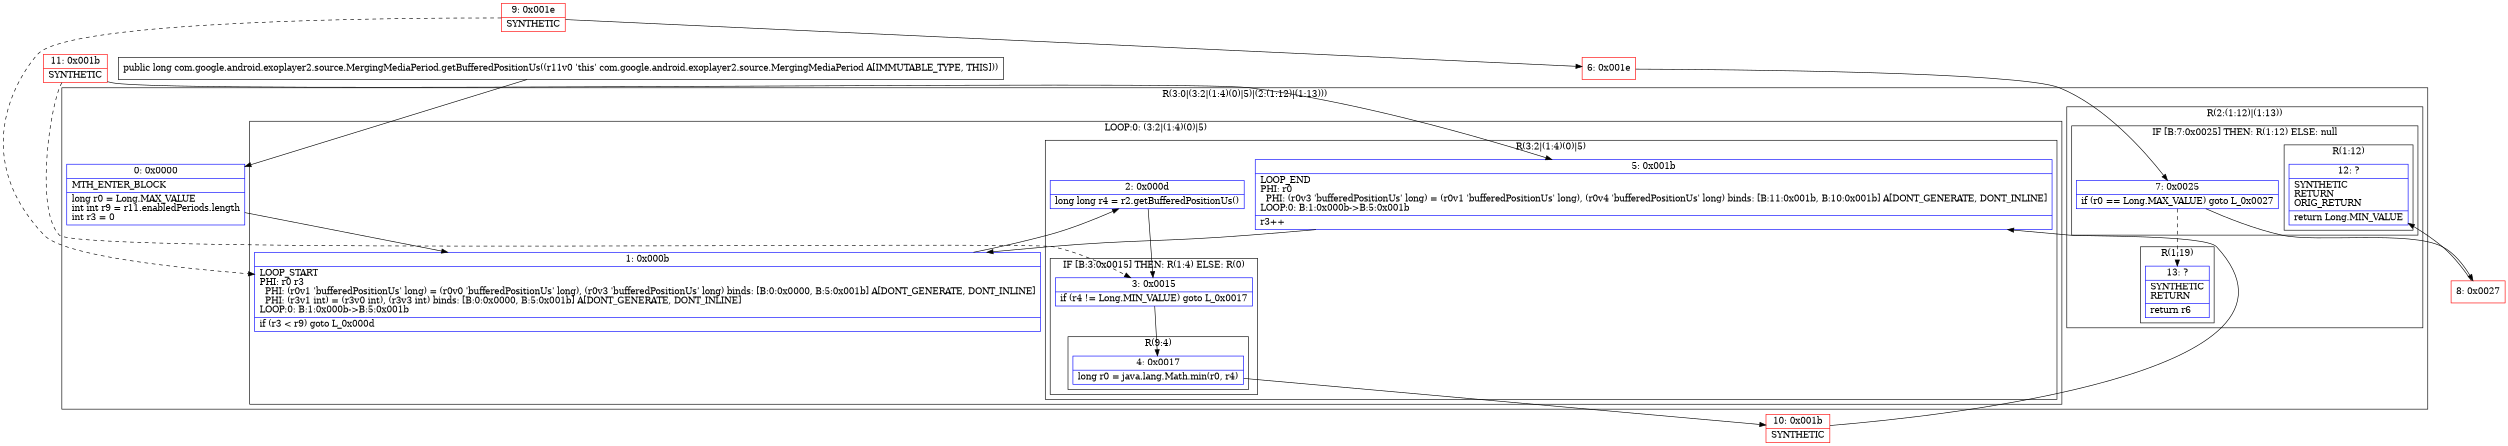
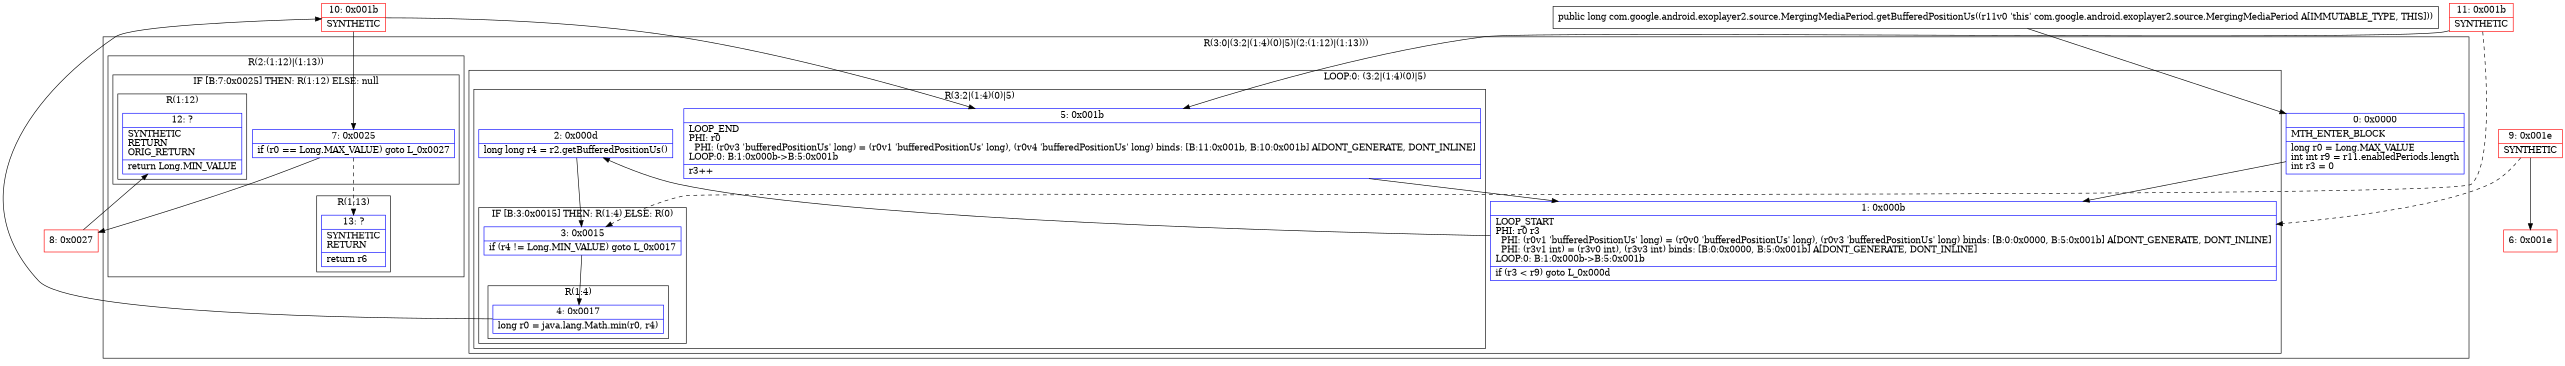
(1917, 74) -> (354, 80)
(2177, 254) -> (354, 203)
(1158, 344) -> (578, 293)
